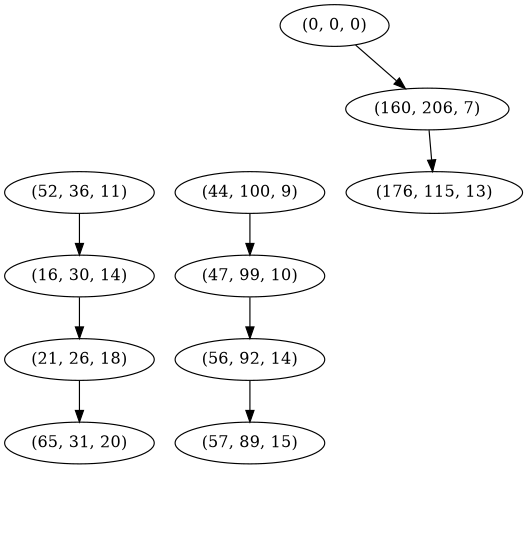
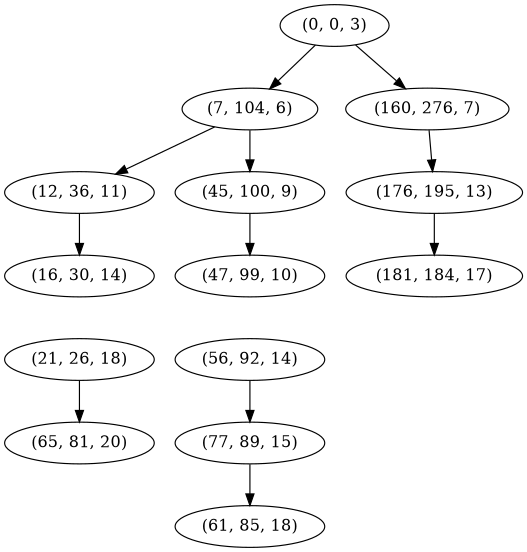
(335, 26) -> (335, 26)
none -> (250, 109)
(427, 109) -> (427, 109)
(79, 193) -> (79, 193)
(250, 193) -> (250, 193)
(434, 193) -> (434, 193)
none -> (434, 276)
(79, 312) -> none
(250, 312) -> none
(79, 443) -> (79, 443)
(250, 443) -> (250, 443)
none -> (250, 527)
